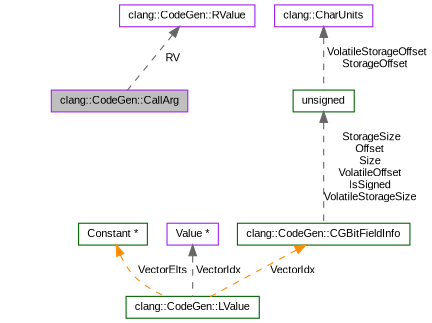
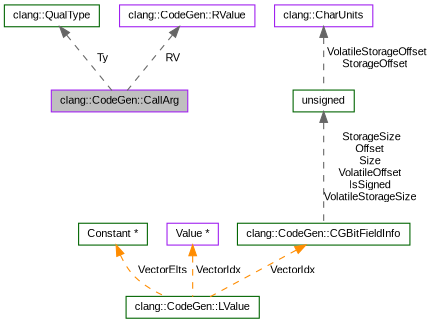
none -> (52, 16)
(193, 276) -> (193, 276)
